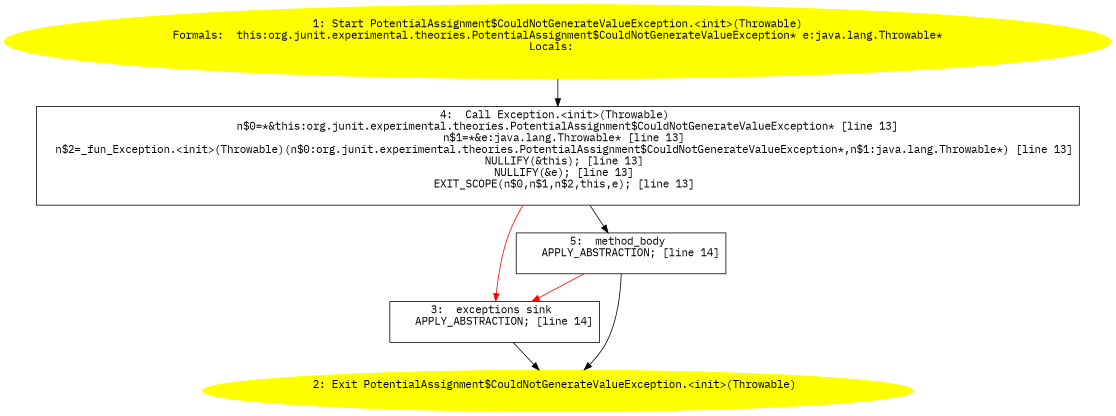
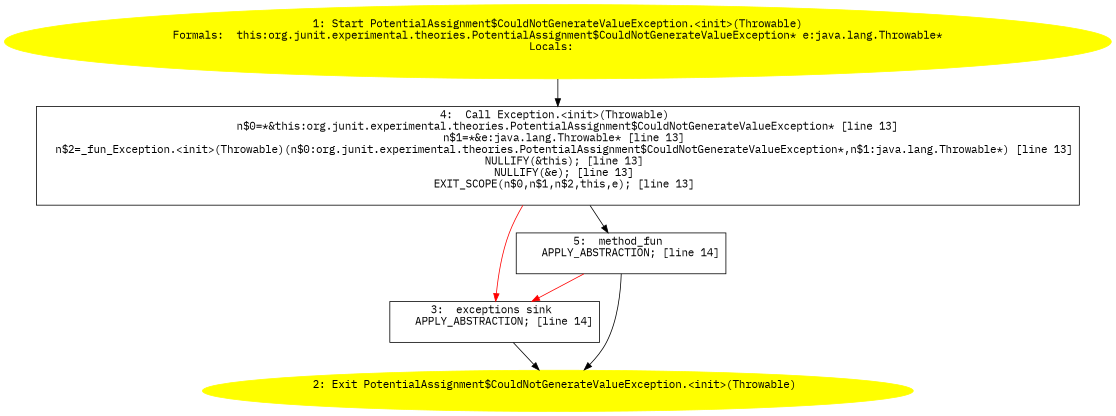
(621, 253) -> (621, 253)
